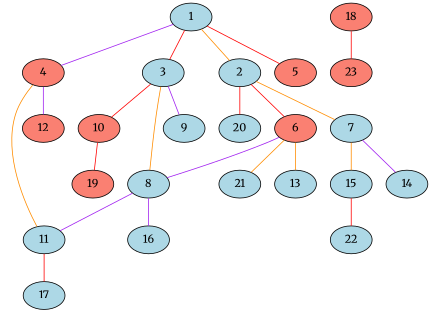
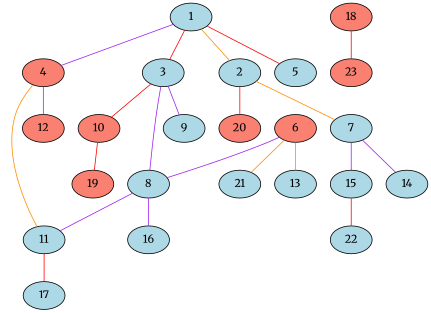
(296, 73) -> (296, 73)
(268, 100) -> none
(154, 128) -> (154, 128)
(240, 128) -> (240, 128)
(351, 156) -> (351, 156)
